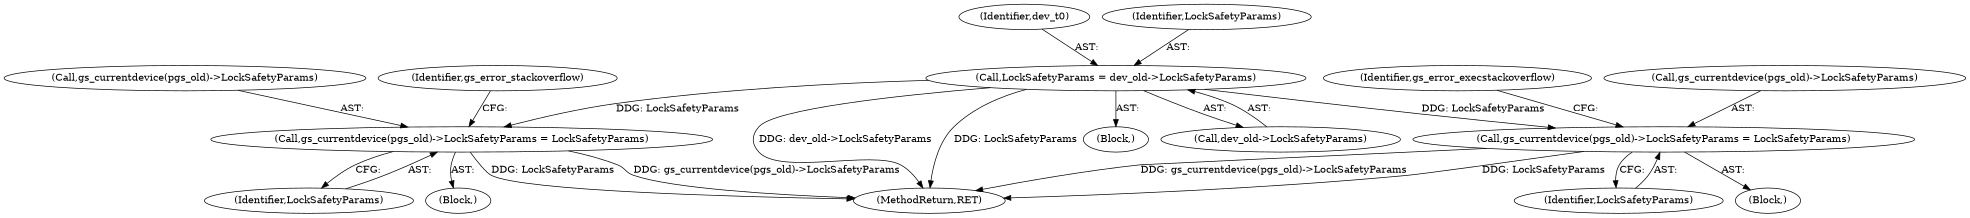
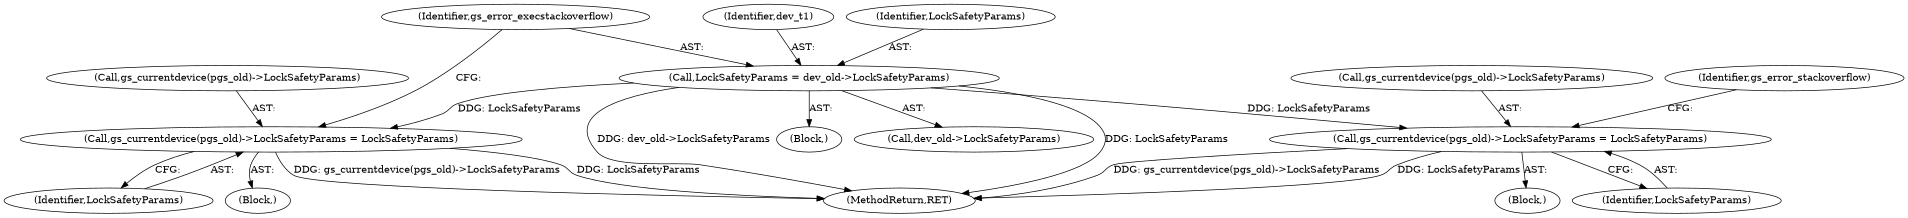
(1024, 17) -> (768, 17)
(1233, 105) -> (658, 47)
